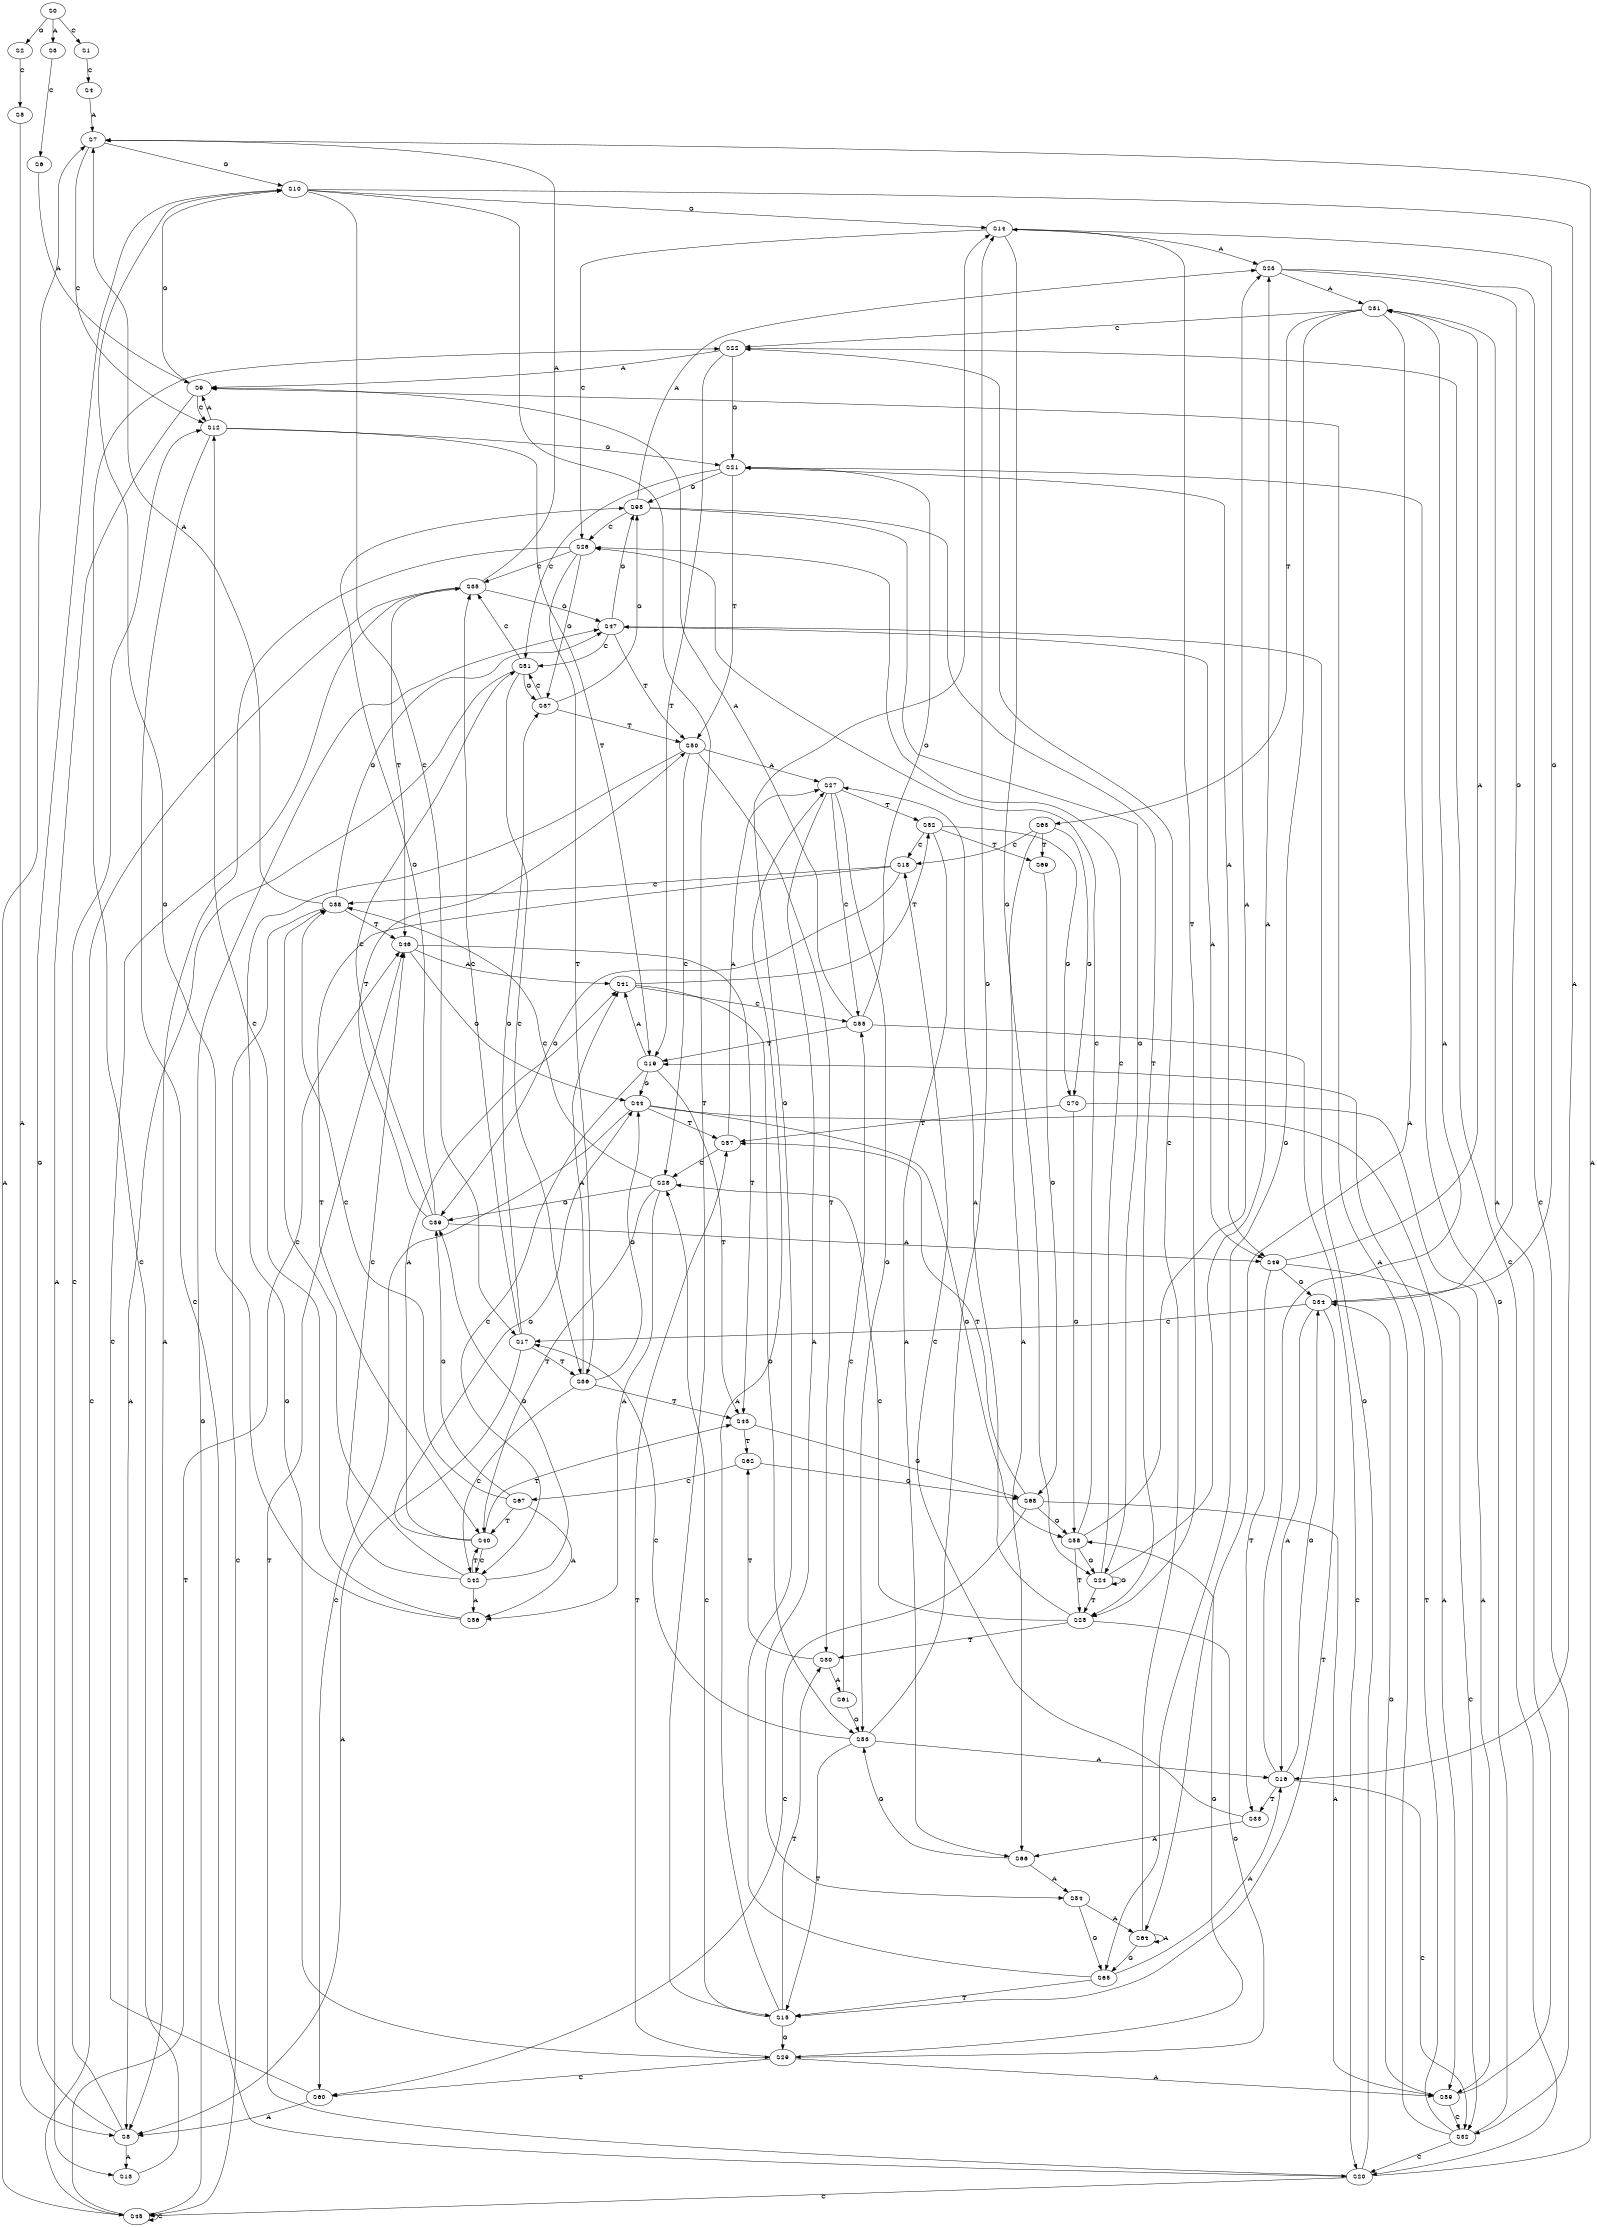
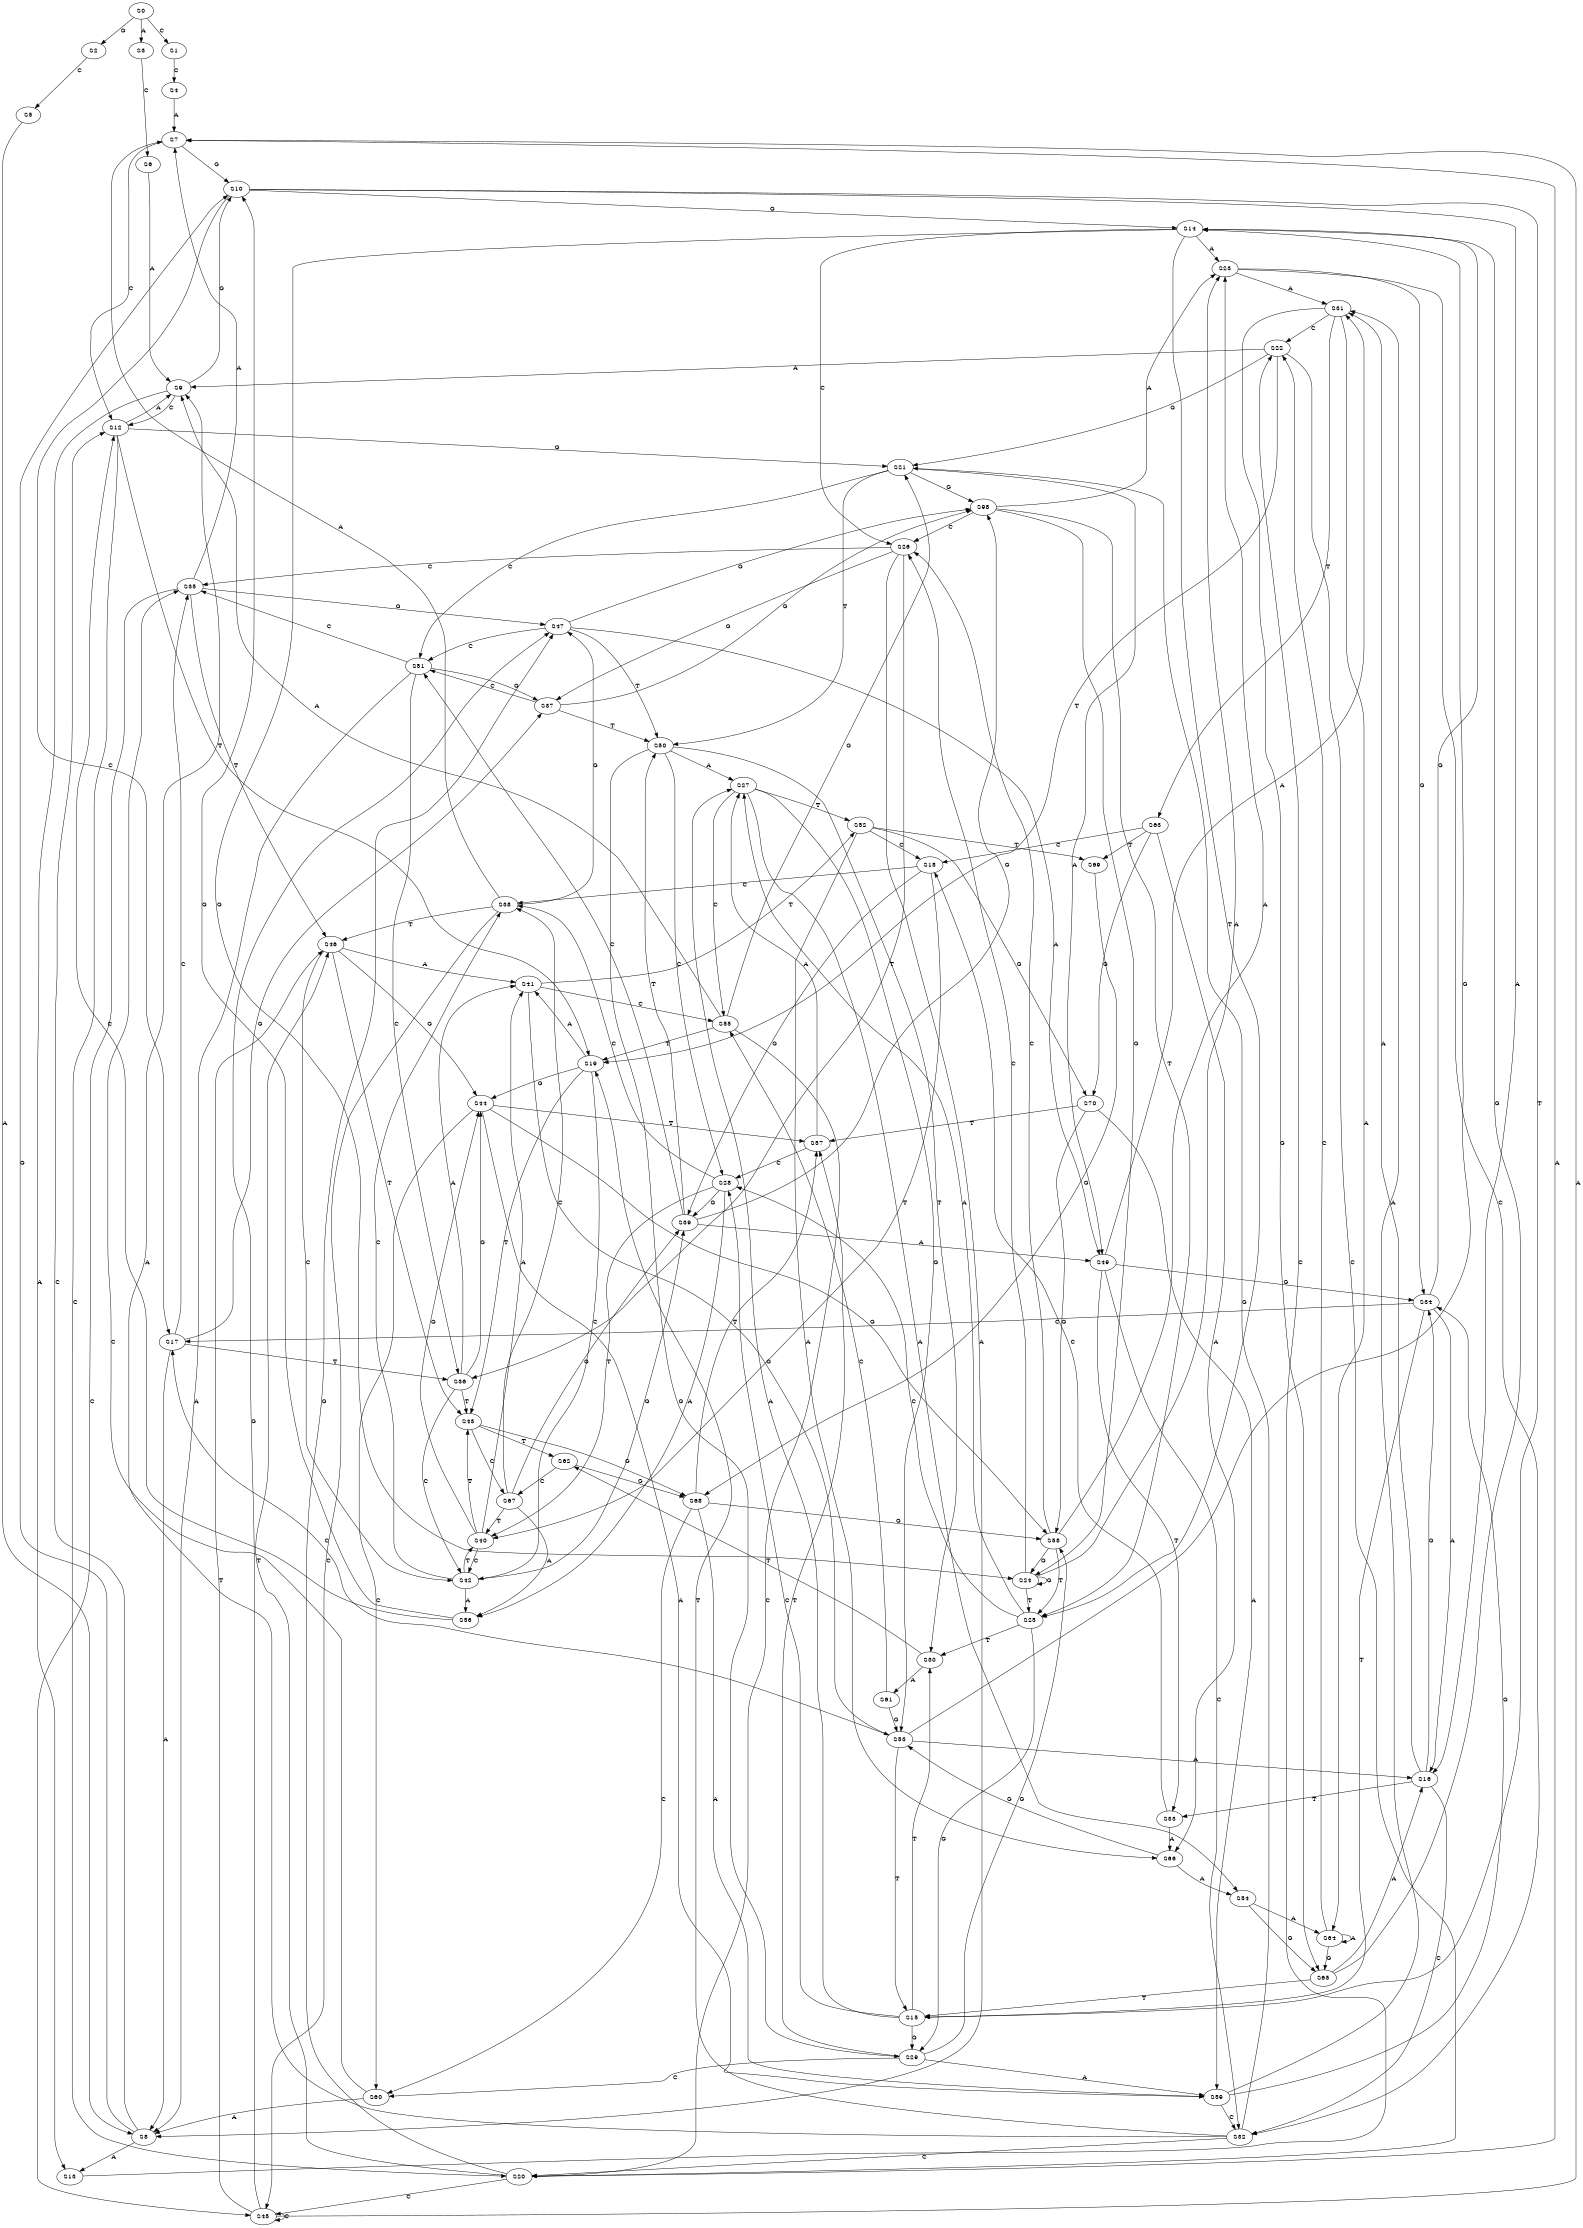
(365, 1306) -> (306, 1300)
none -> (486, 1460)
